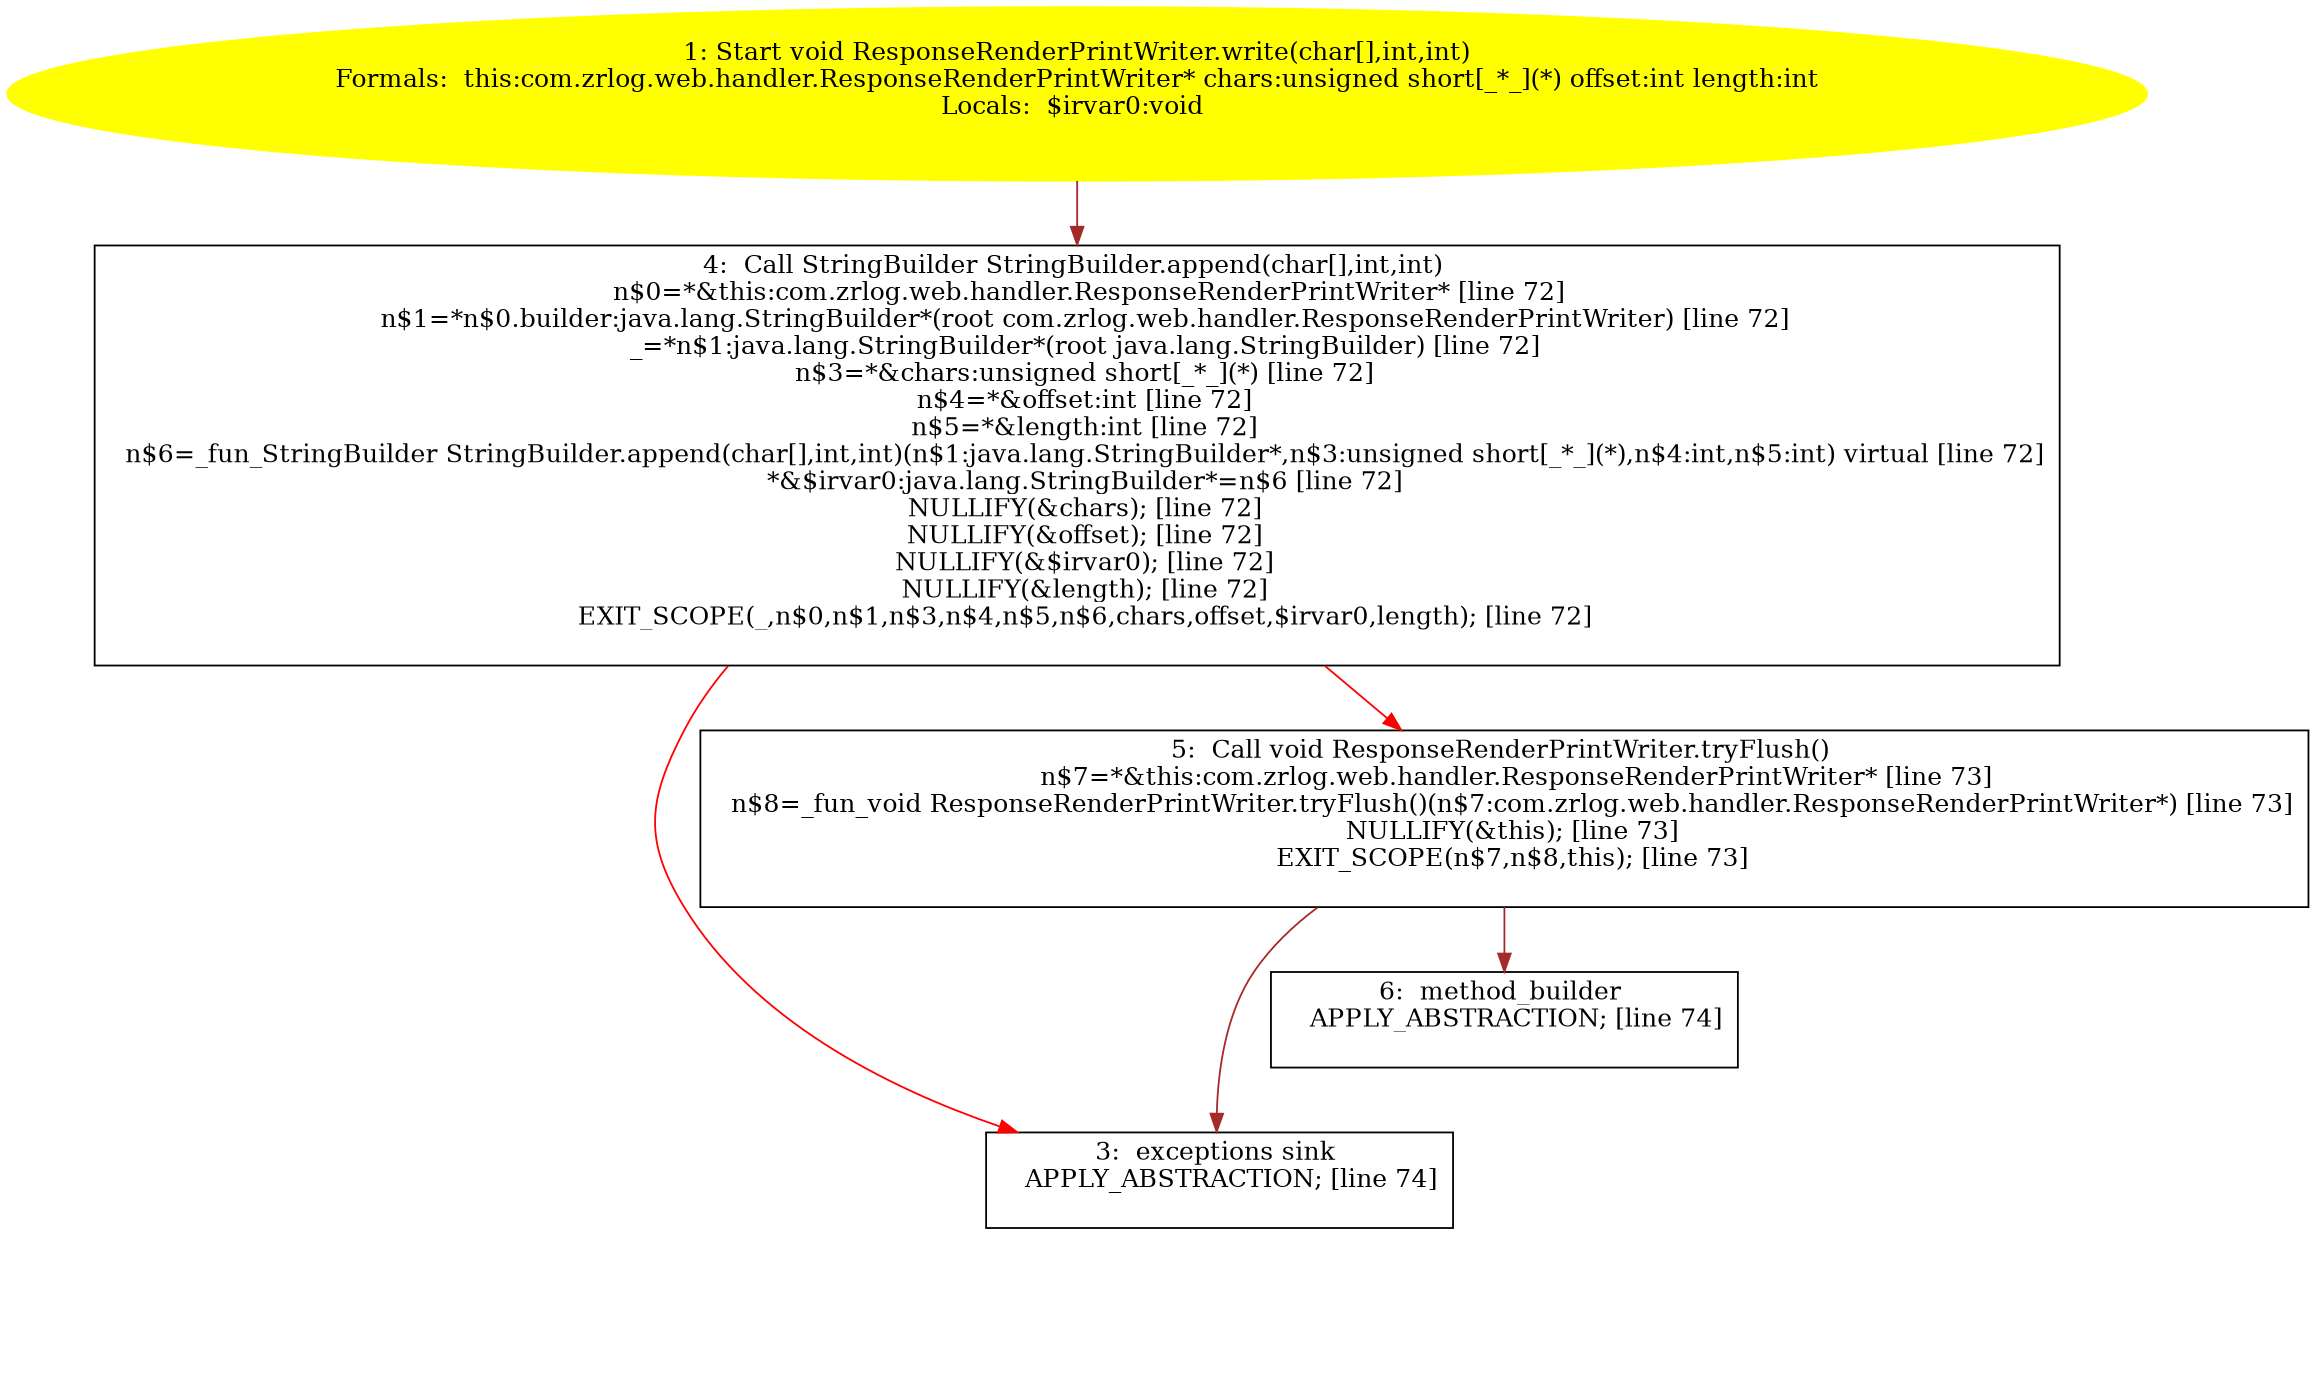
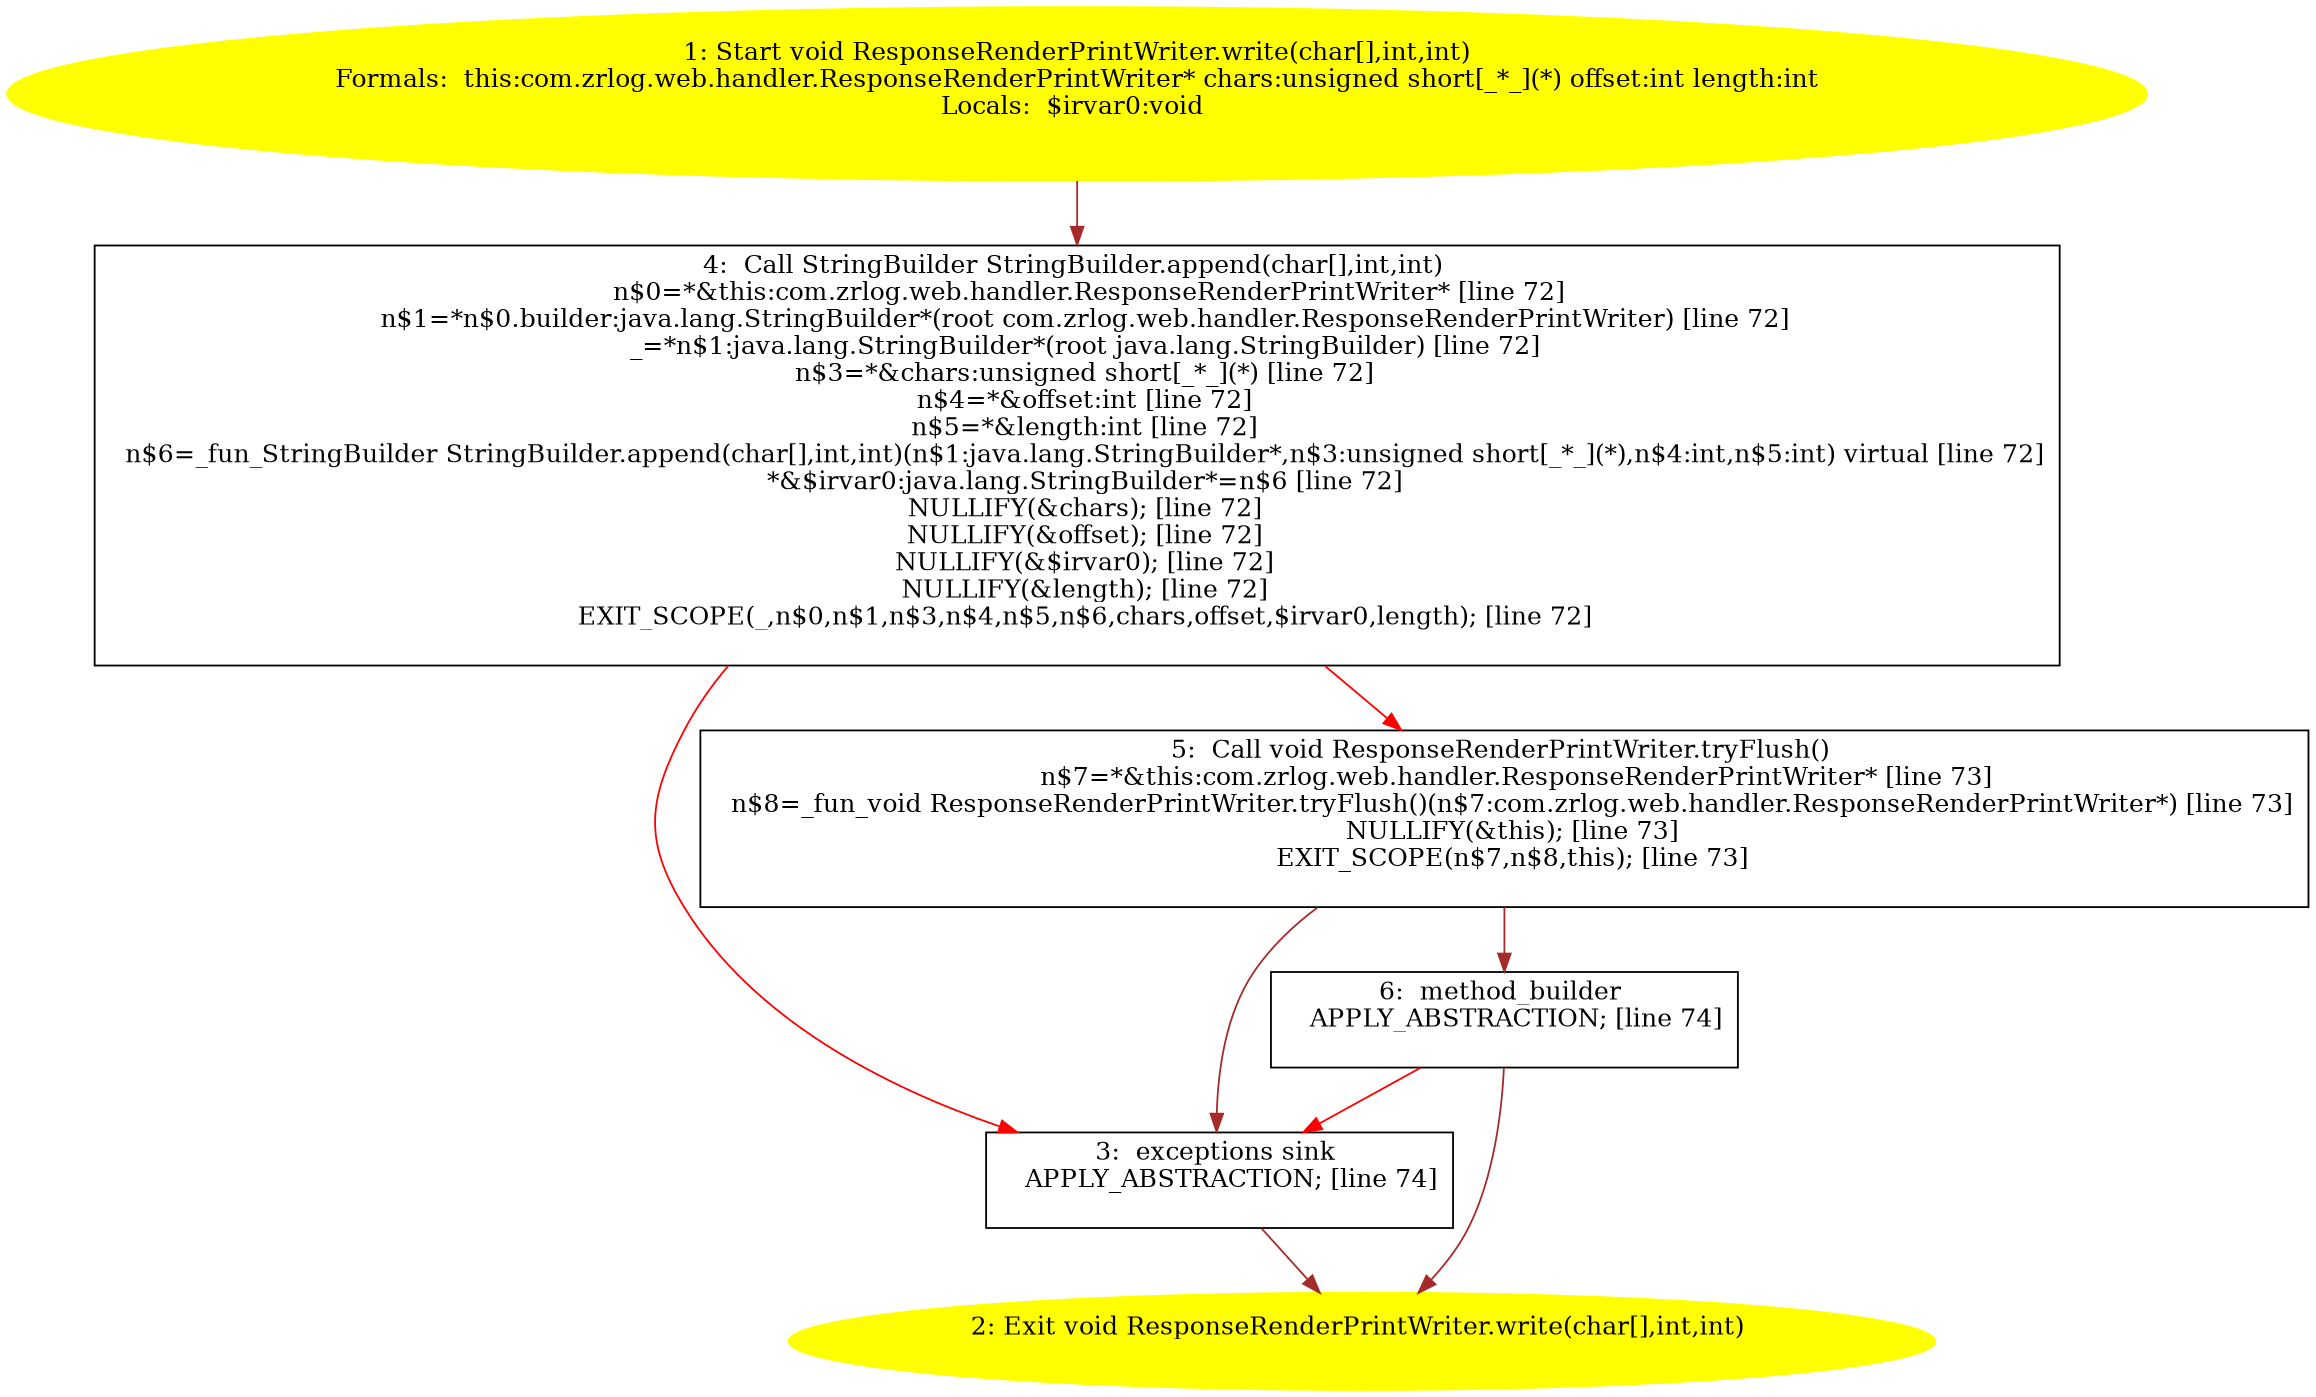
none -> (1370, 1096)
none -> (1362, 1341)
